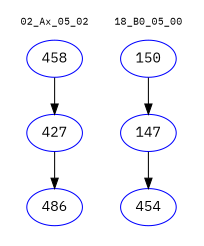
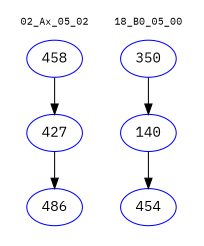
(148, 59) -> (148, 59)
(148, 133) -> (148, 133)
